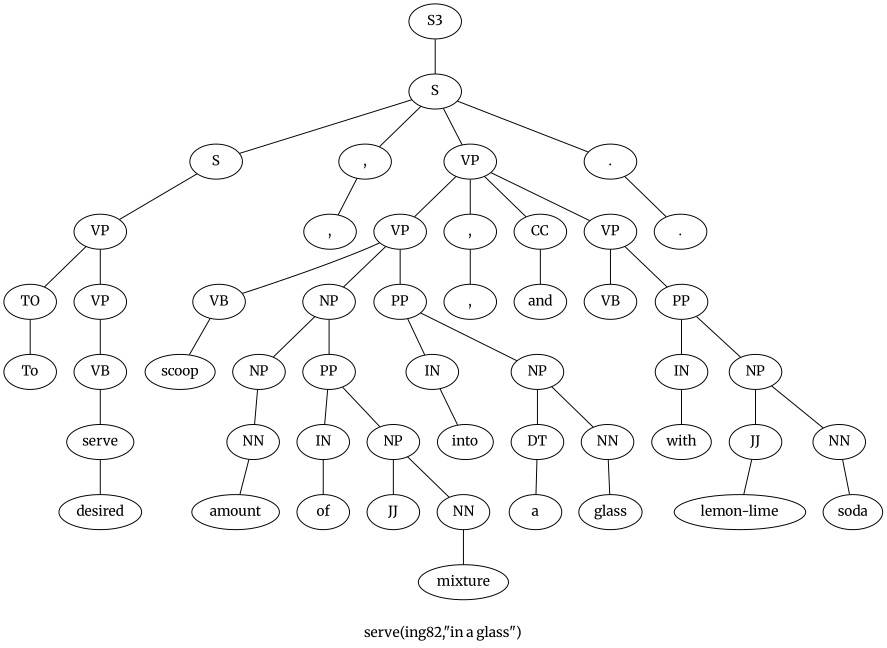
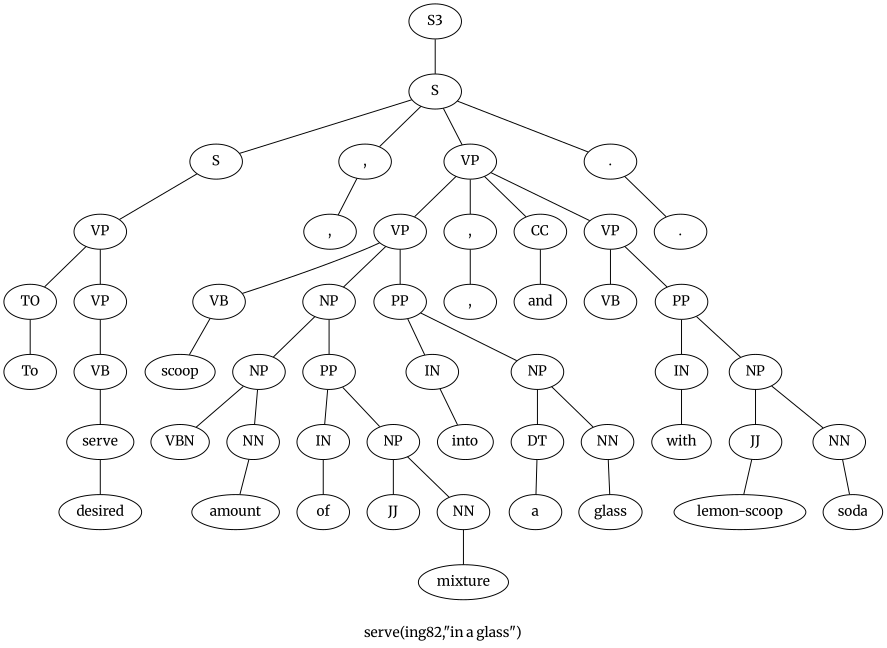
none -> (180, 442)
(740, 512) -> (740, 512)
